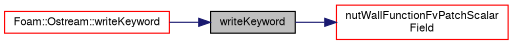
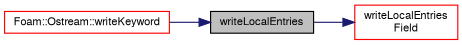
(253, 22) -> (262, 22)
(422, 22) -> (406, 22)
